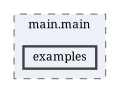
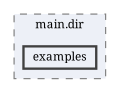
(60, 25) -> (60, 25)
